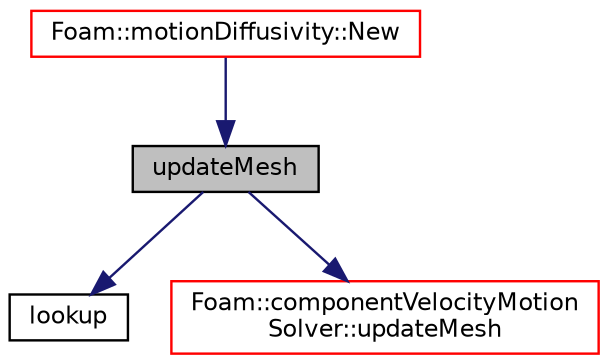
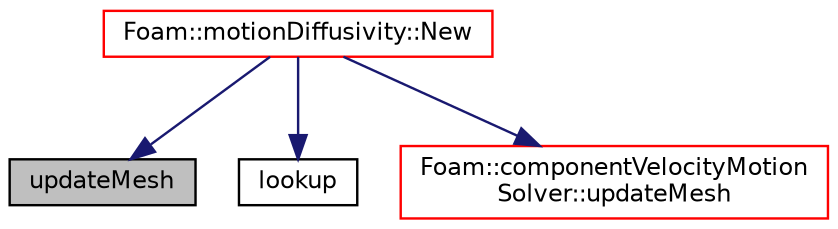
(289, 228) -> (430, 96)
(156, 235) -> (298, 96)
